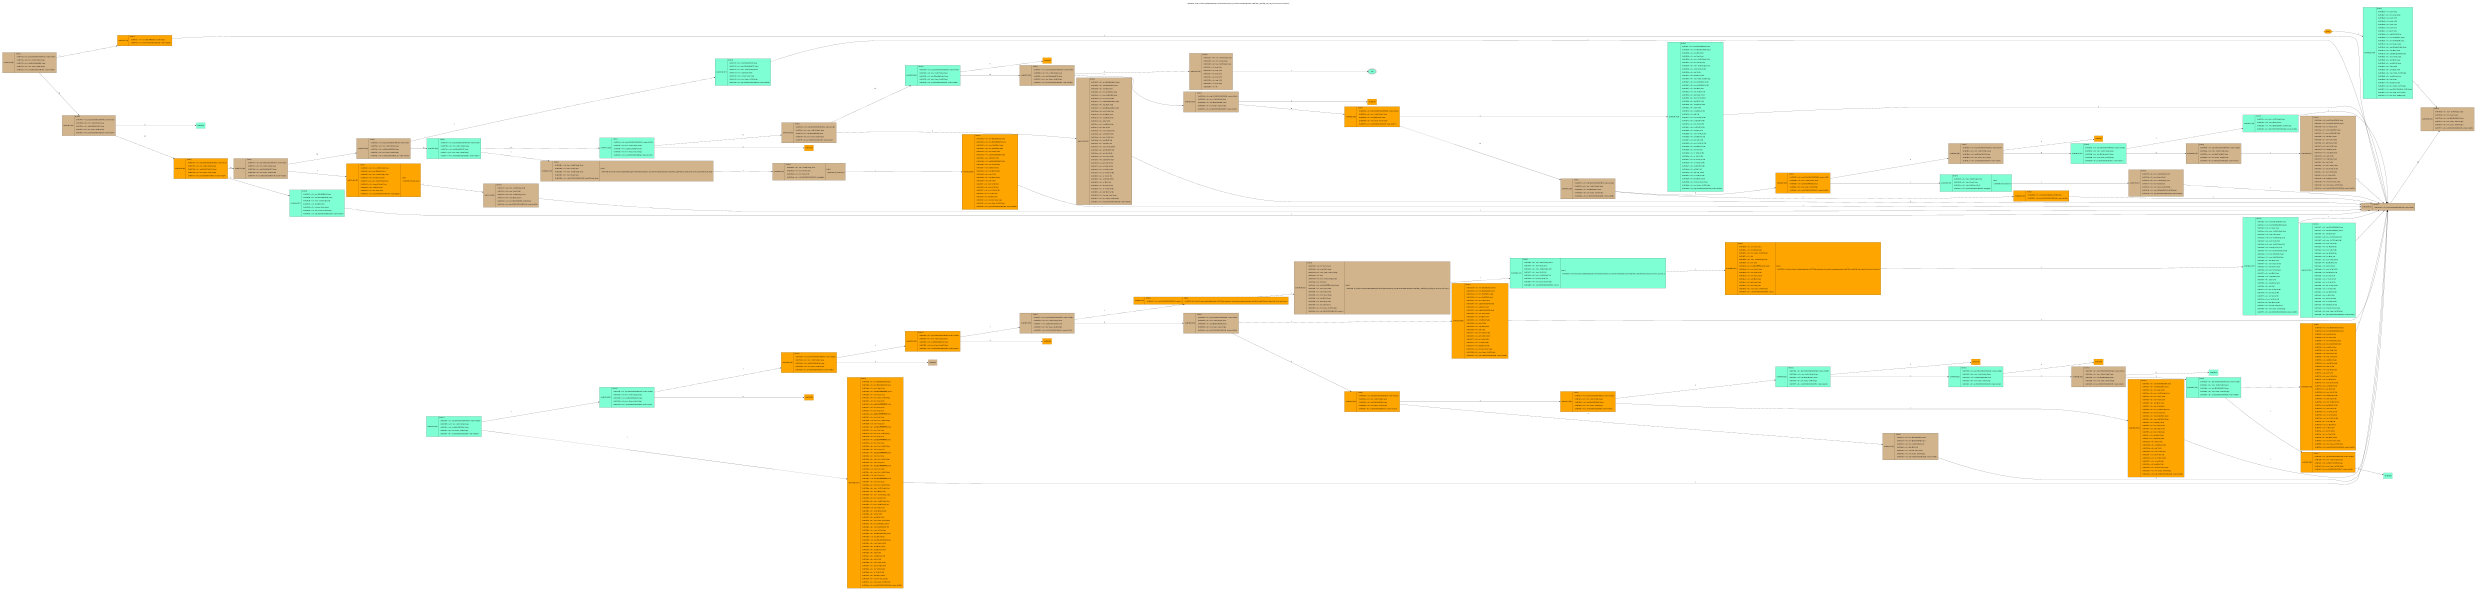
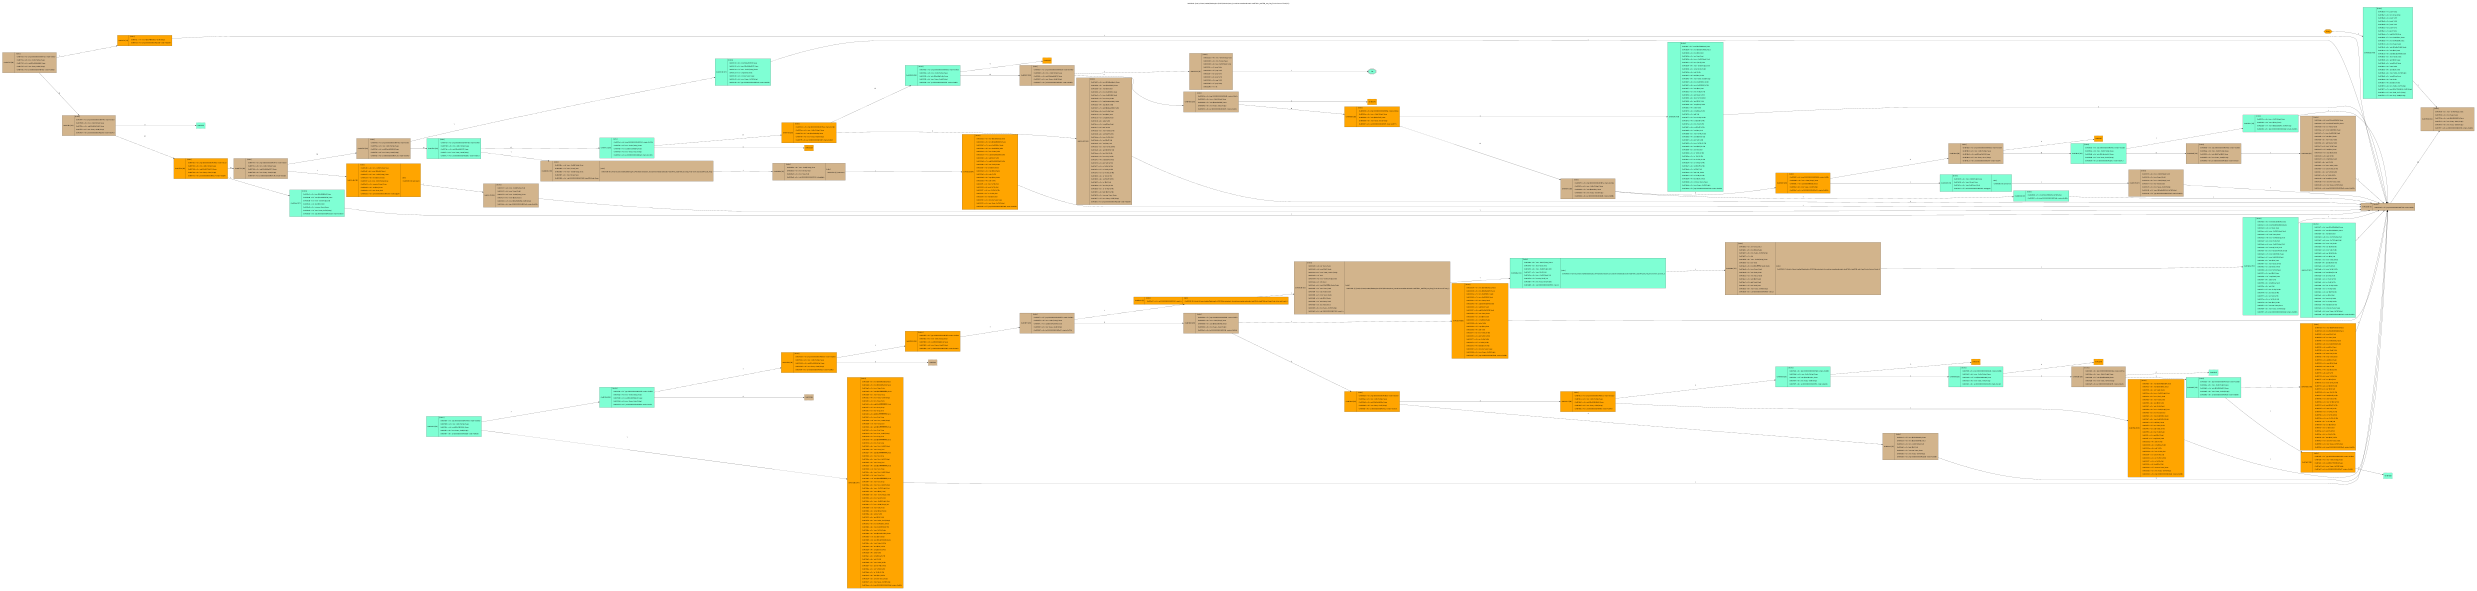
(809, 133) -> (809, 133)
(2041, 196) -> (2041, 196)
(1803, 269) -> (1803, 269)
(1047, 341) -> none
(809, 397) -> (809, 397)
